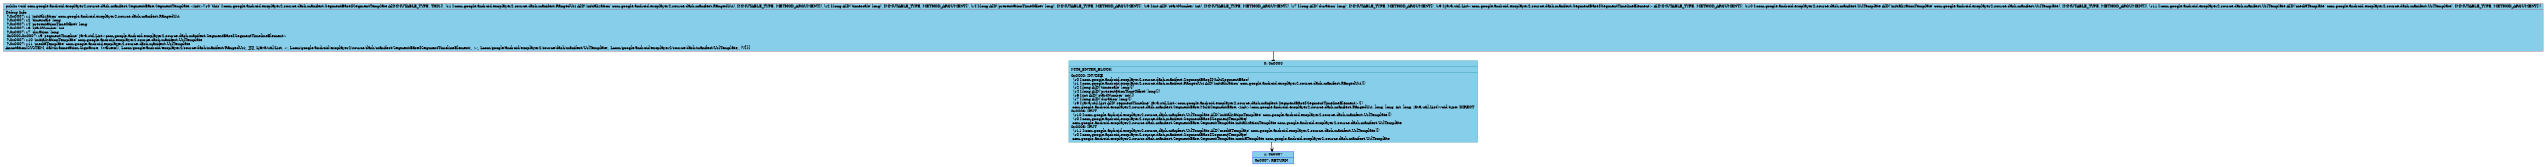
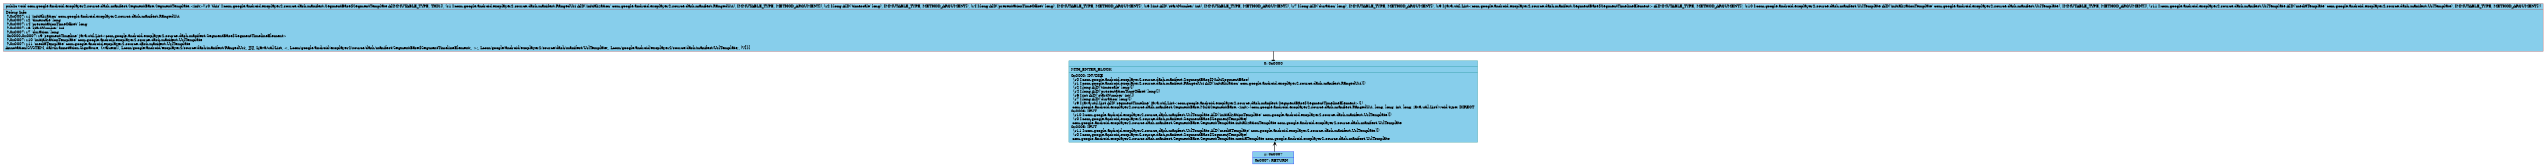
(1272, 146) -> (1275, 148)
